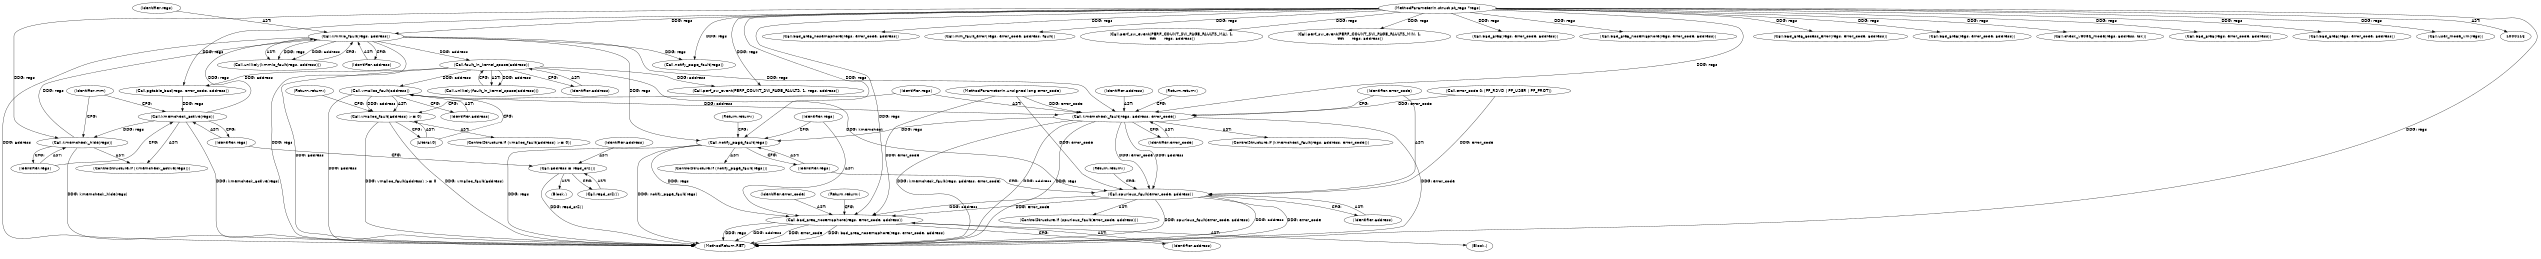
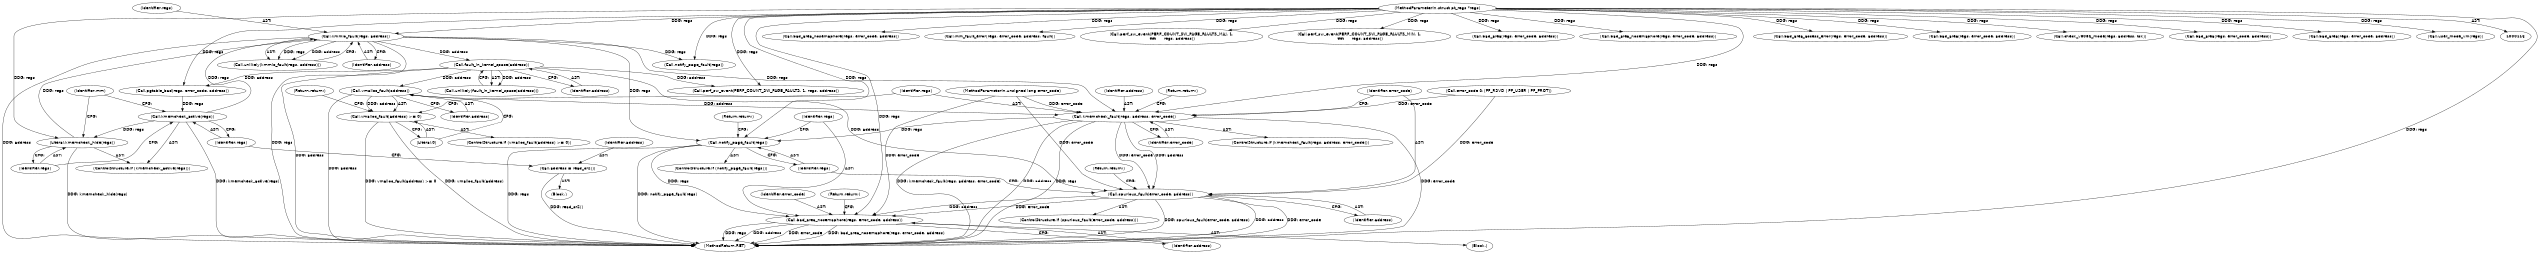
(865, 130) -> (865, 130)
(82, 143) -> (82, 143)
(602, 194) -> none
